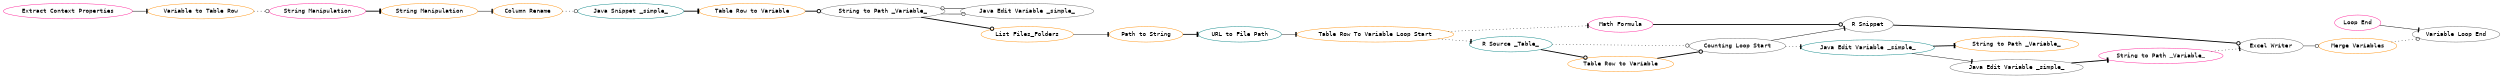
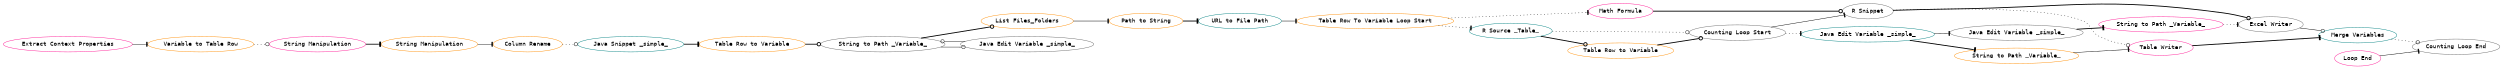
(2456, 34) -> (2456, 47)
(2358, 46) -> (2358, 35)
none -> (2161, 48)
